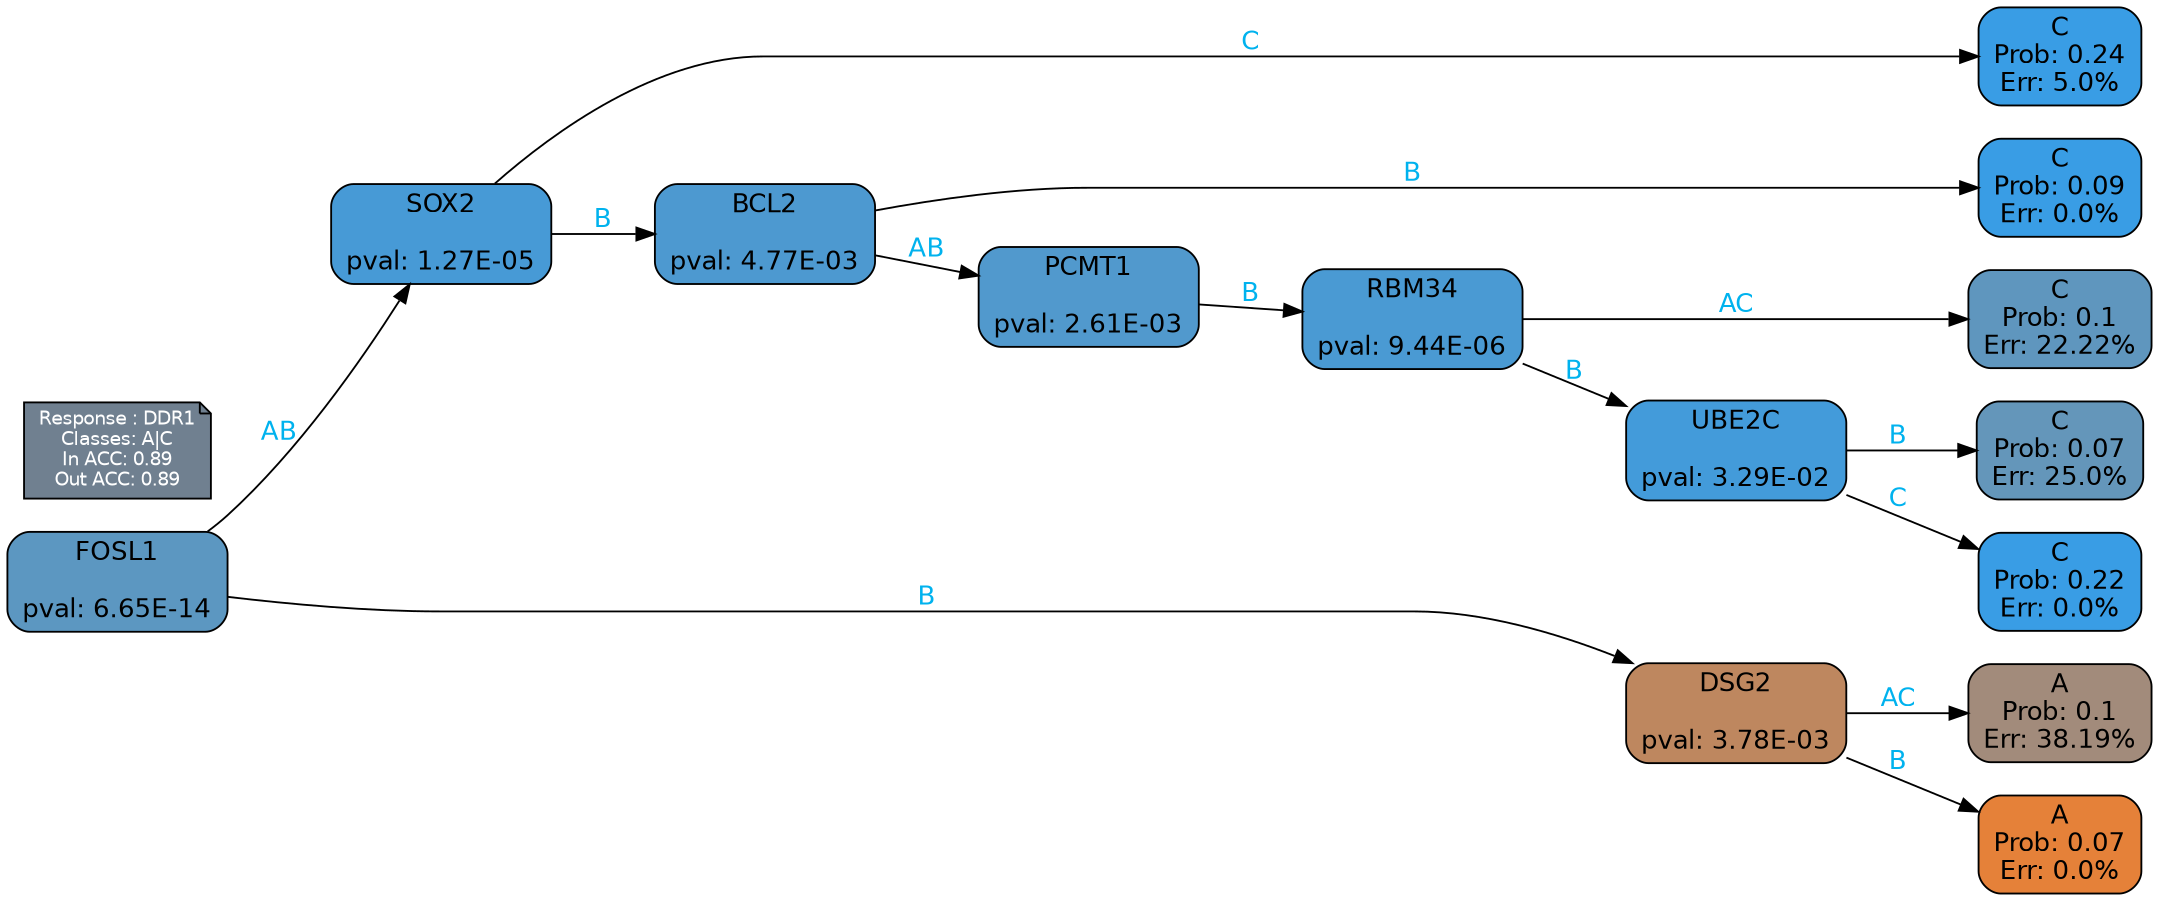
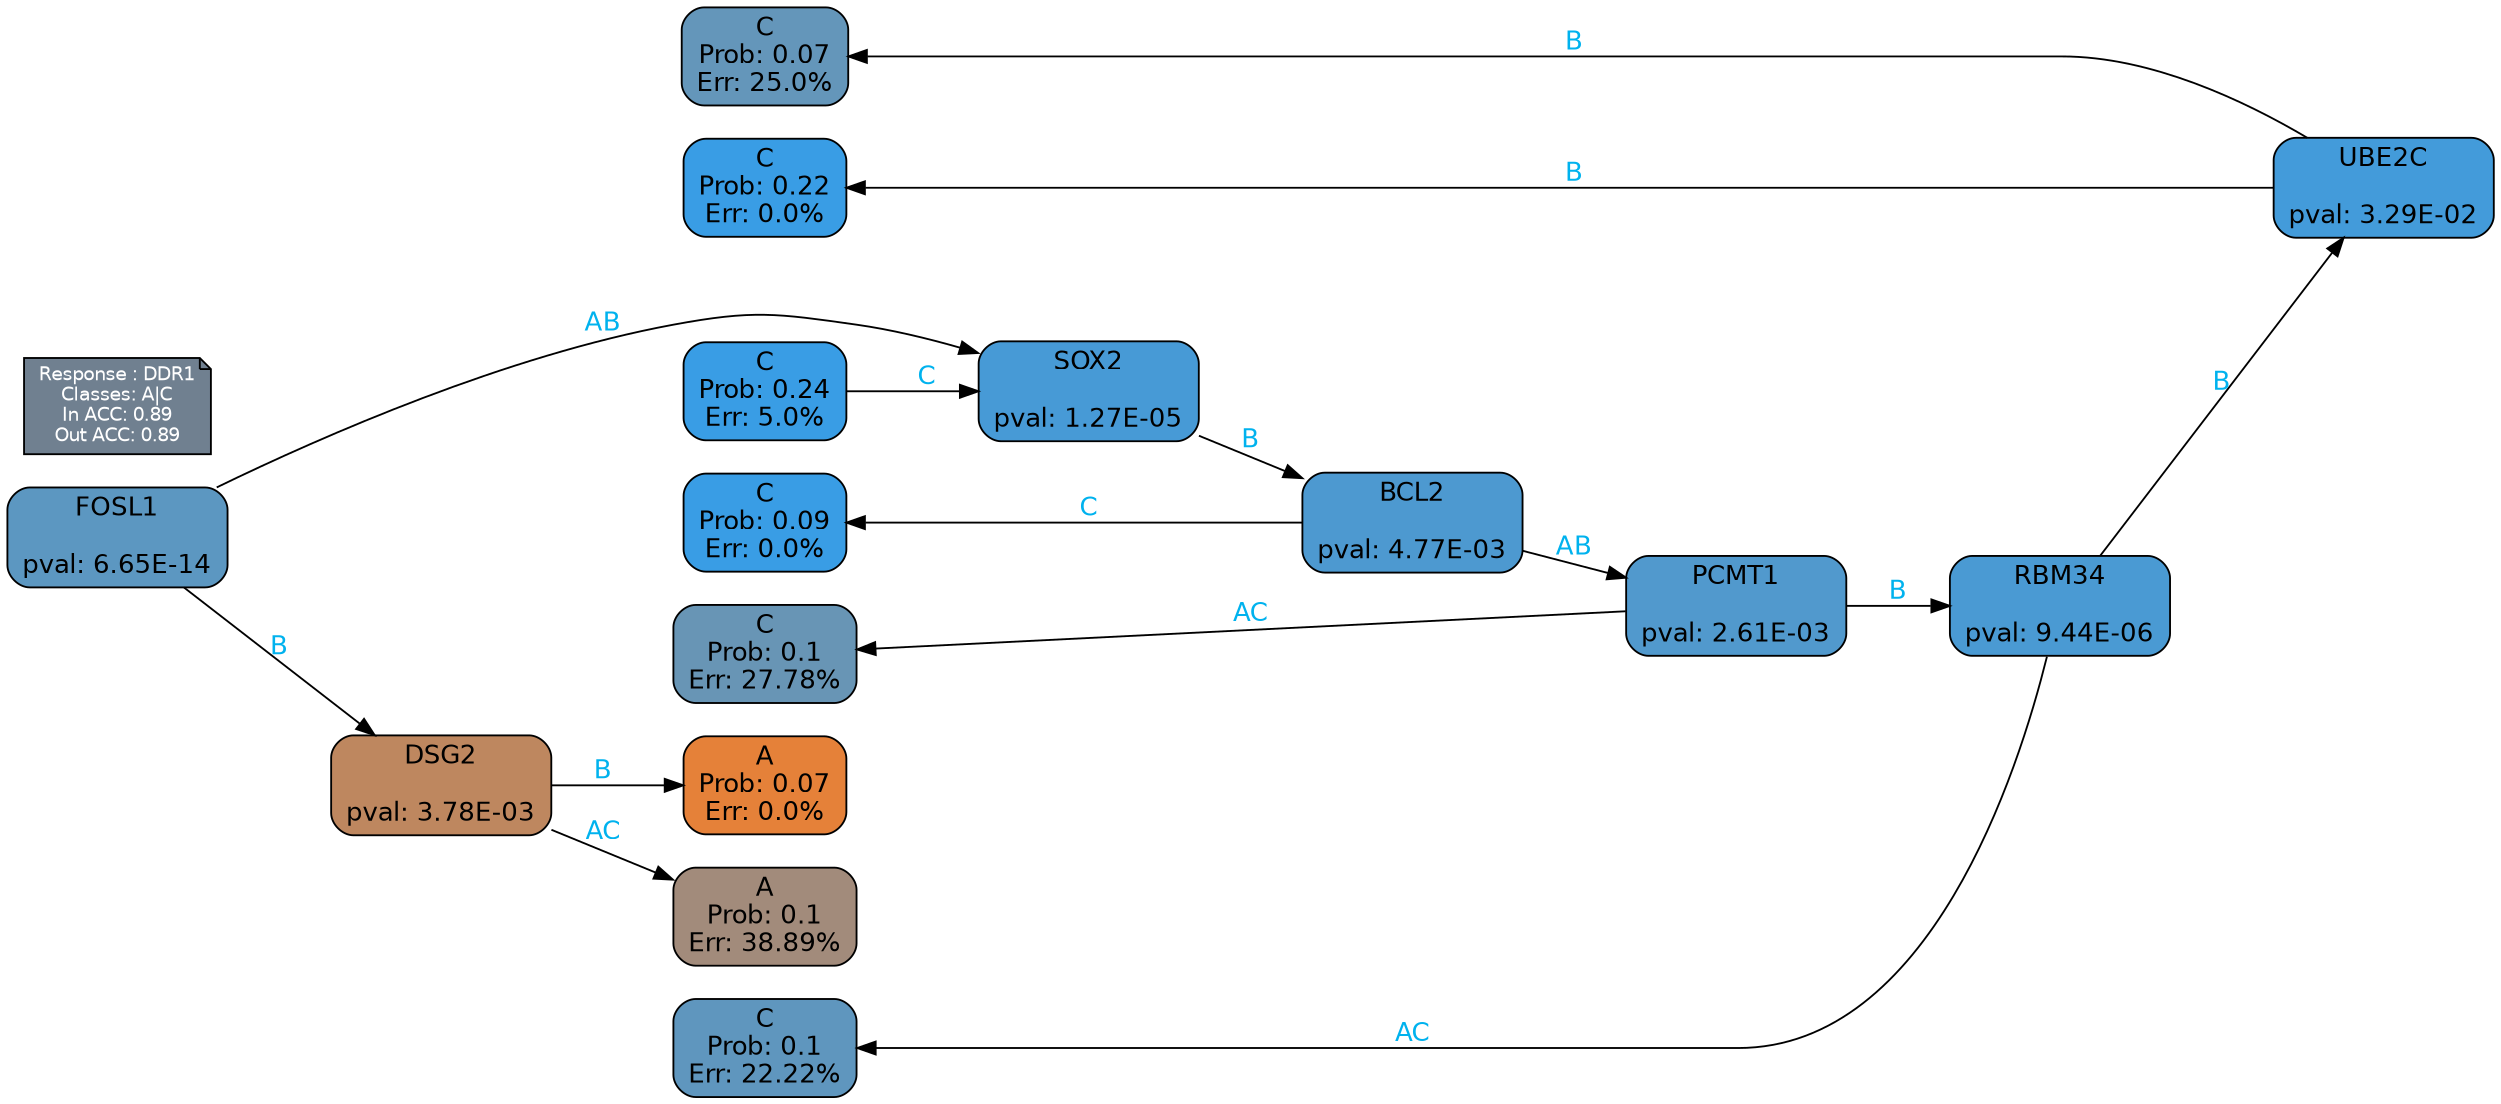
(1210, 56) -> (903, 391)
(1412, 174) -> (1089, 509)
(1898, 499) -> (1574, 174)
none -> (765, 654)
(2060, 713) -> (765, 917)
